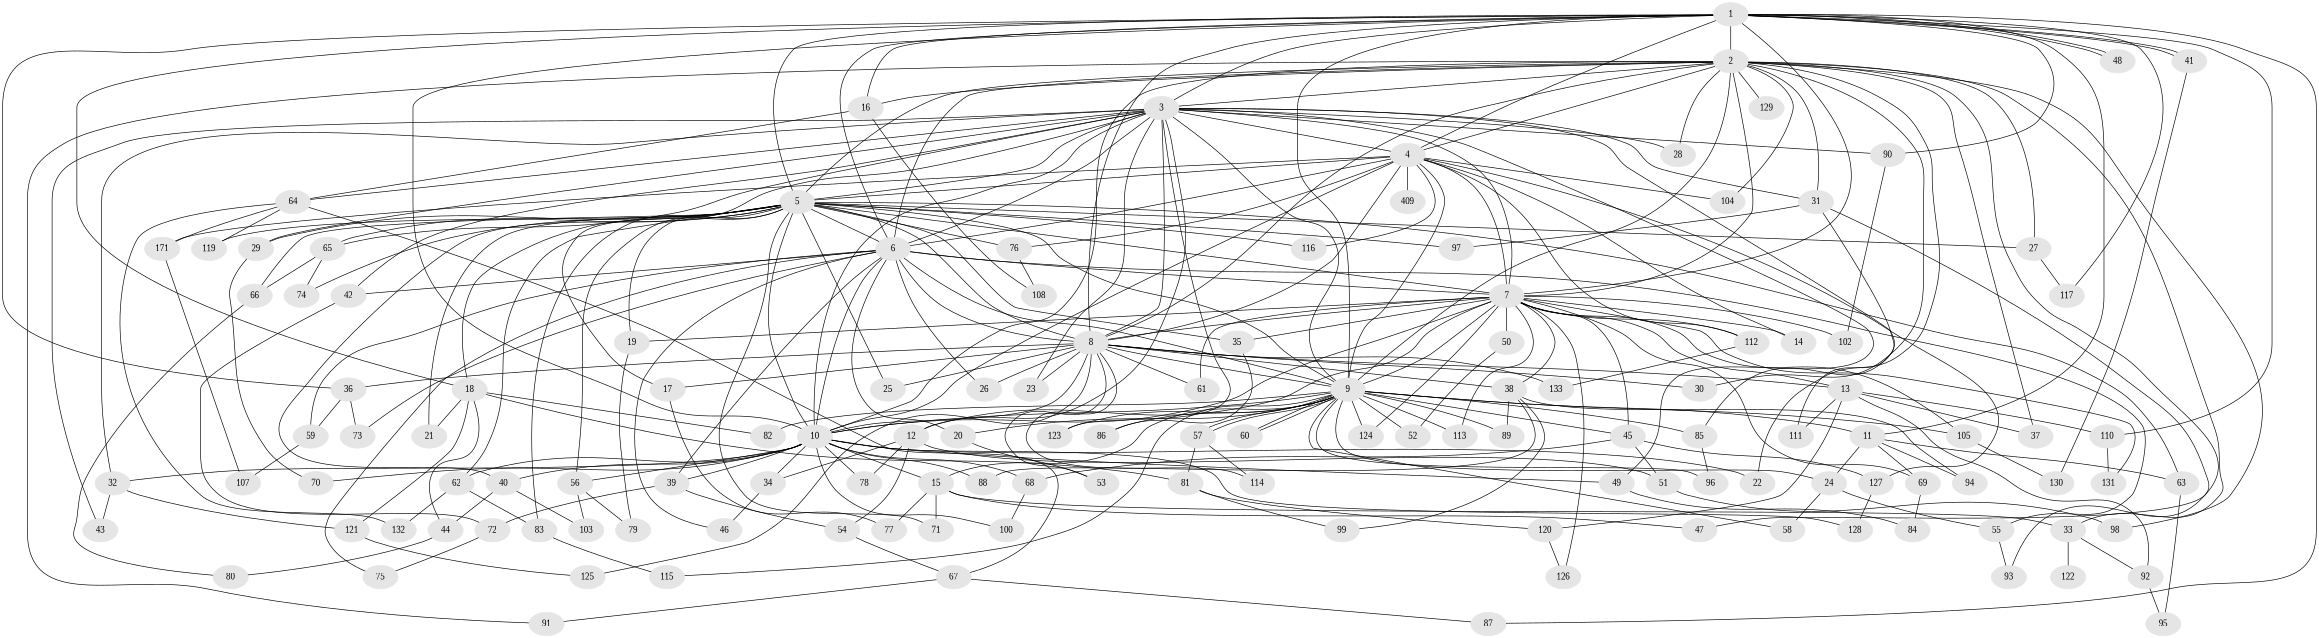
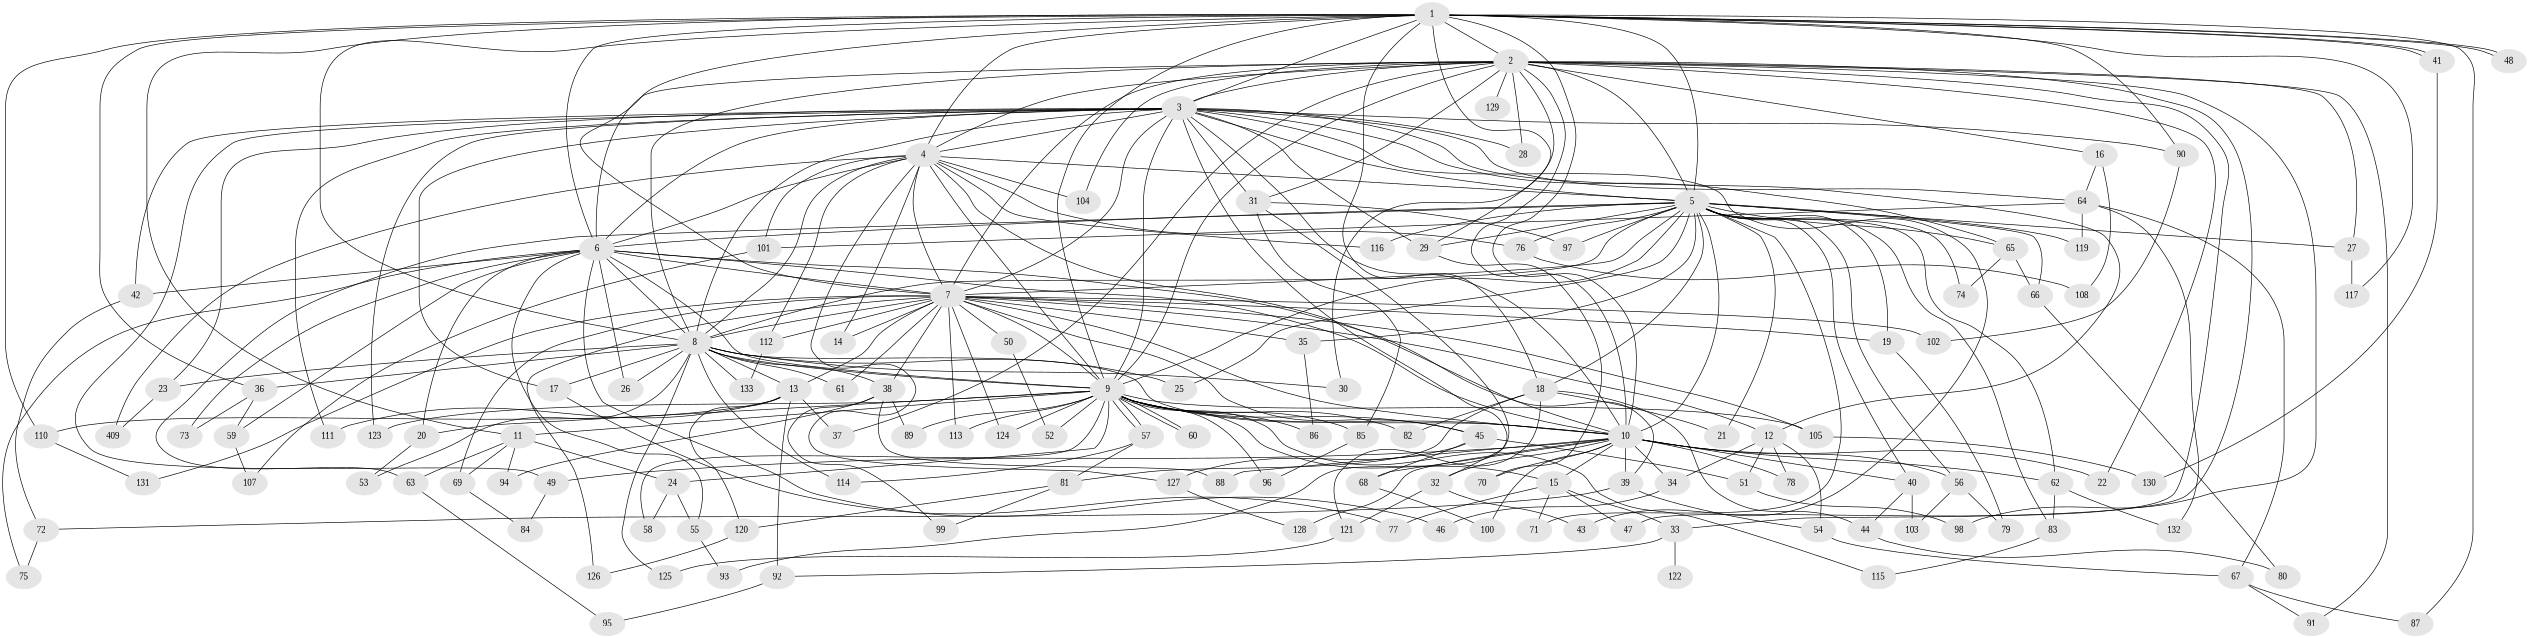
(1275, 24) -> (1536, 134)
(162, 249) -> (764, 249)
none -> (138, 413)
